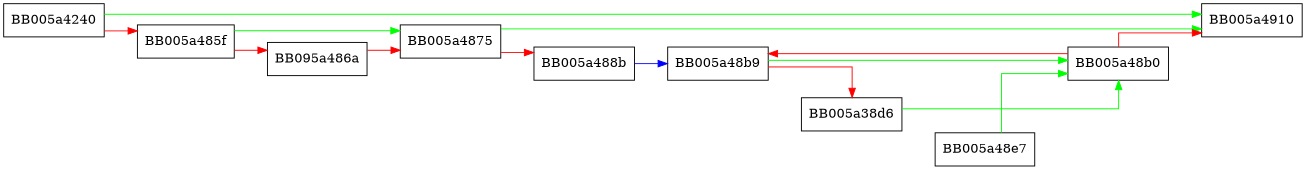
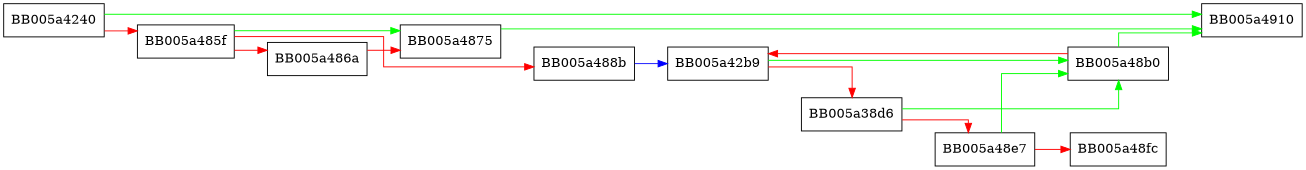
(1149, 33) -> (1149, 33)
(513, 53) -> (384, 40)
(317, 59) -> (317, 59)
(718, 64) -> (718, 64)
none -> (937, 120)
none -> (1118, 149)
